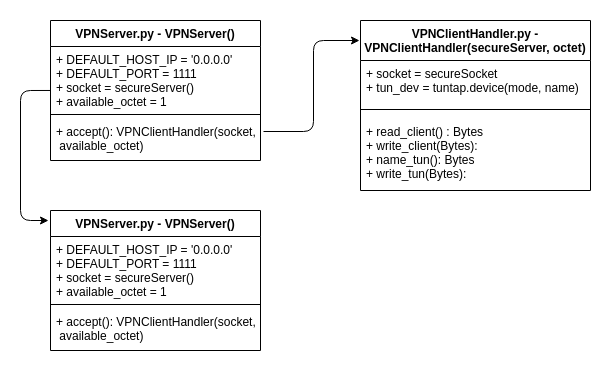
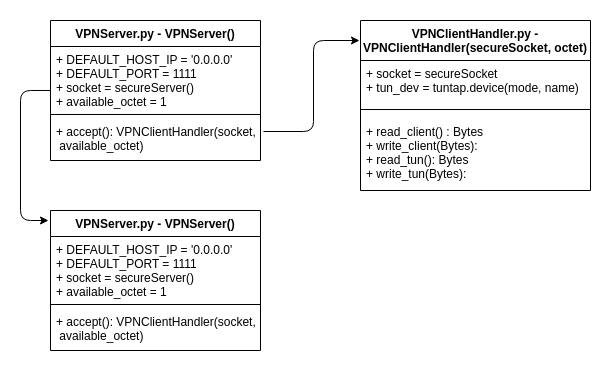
(475, 34) -> (475, 34)
(434, 132) -> (434, 132)
